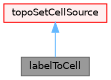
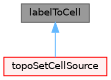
(55, 45) -> (55, 45)
